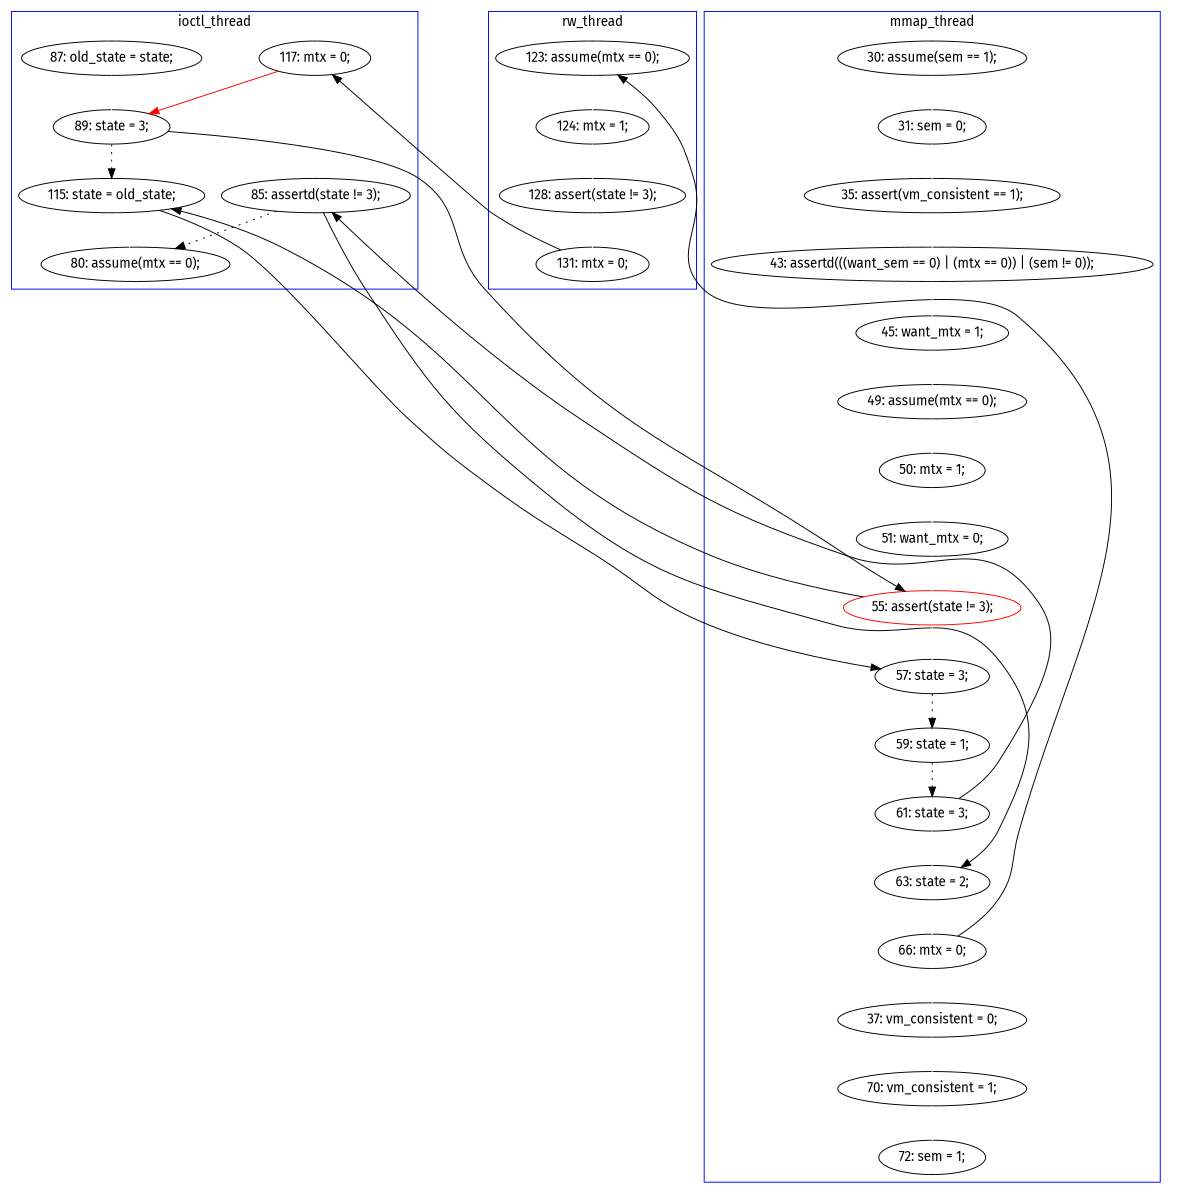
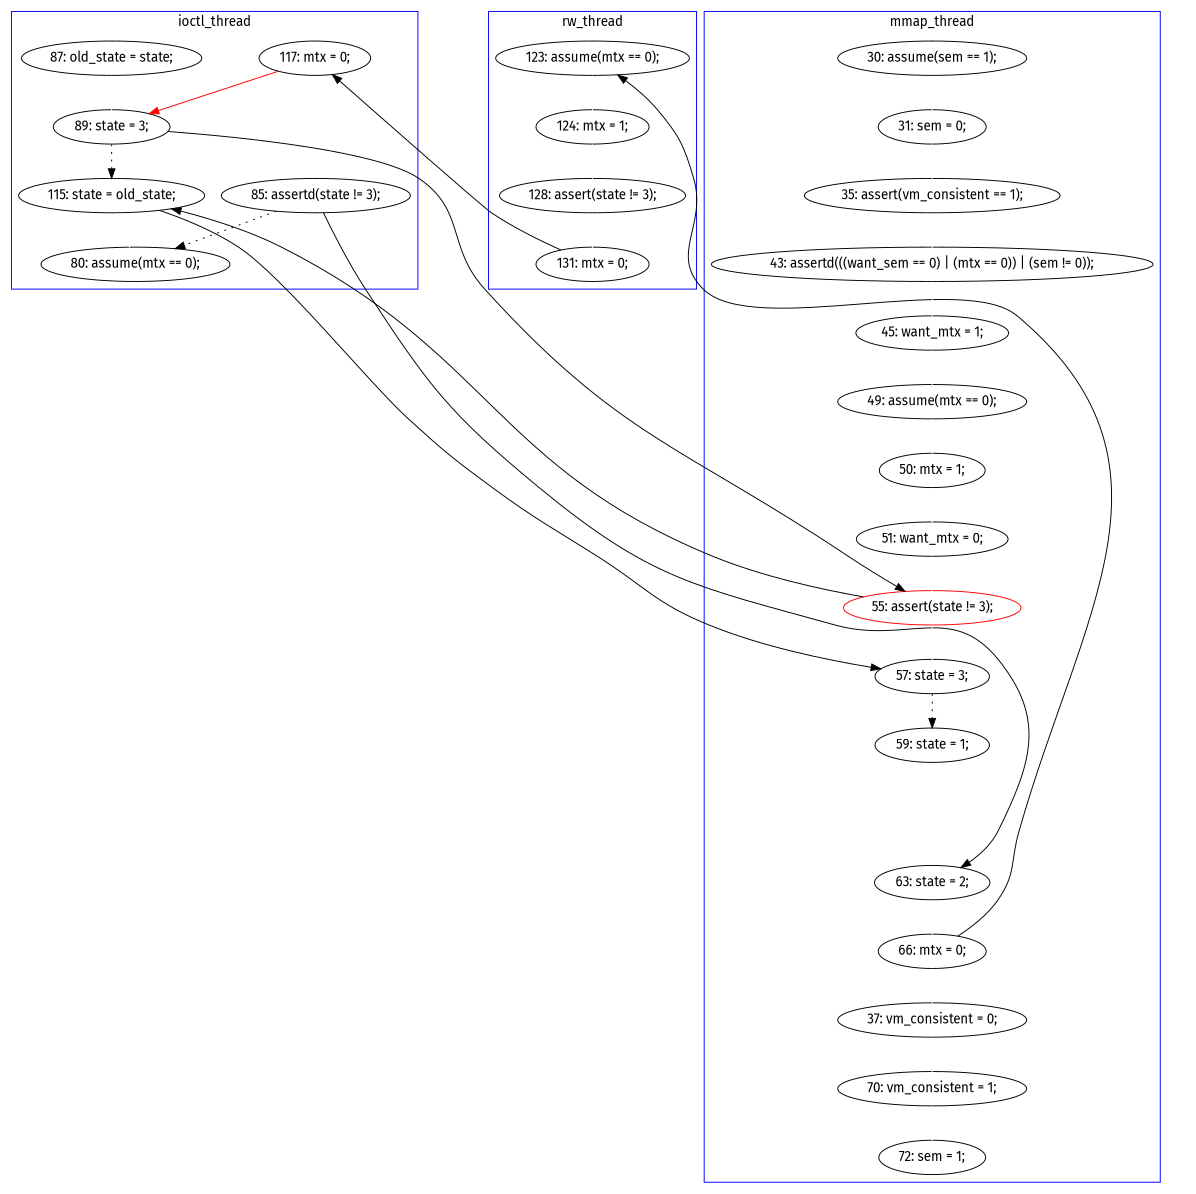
(932, 814) -> none
